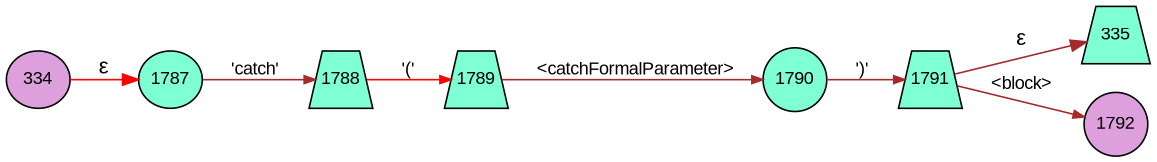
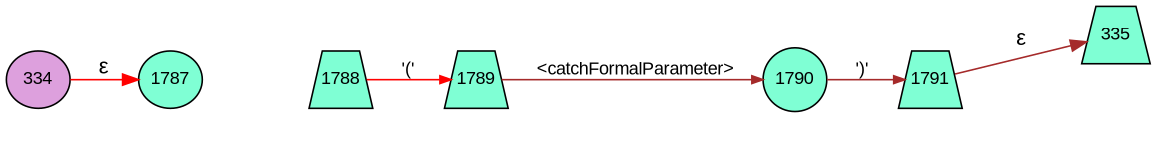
(253, 80) -> none
(1116, 124) -> none
